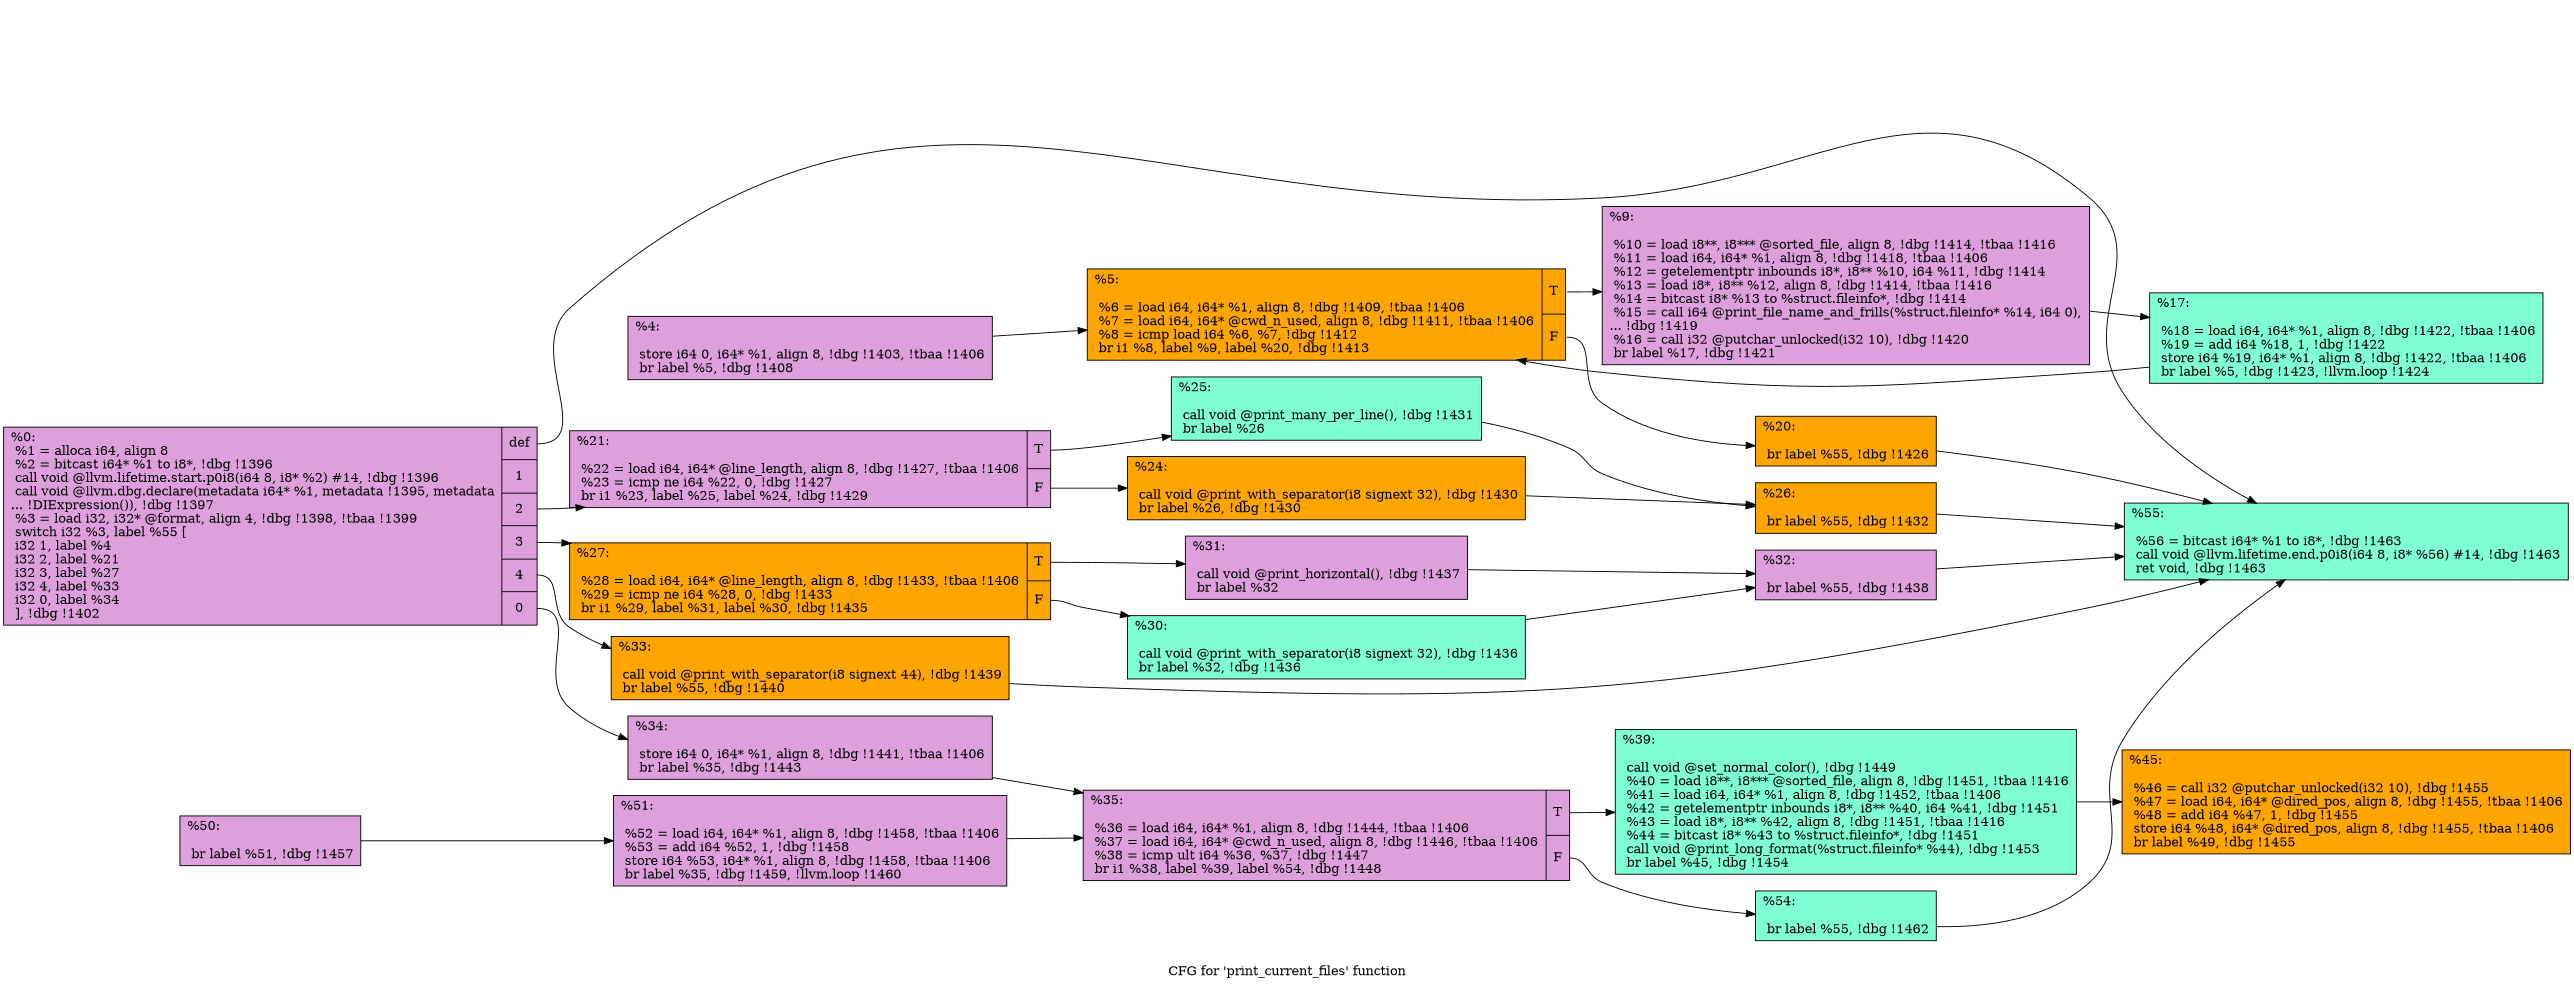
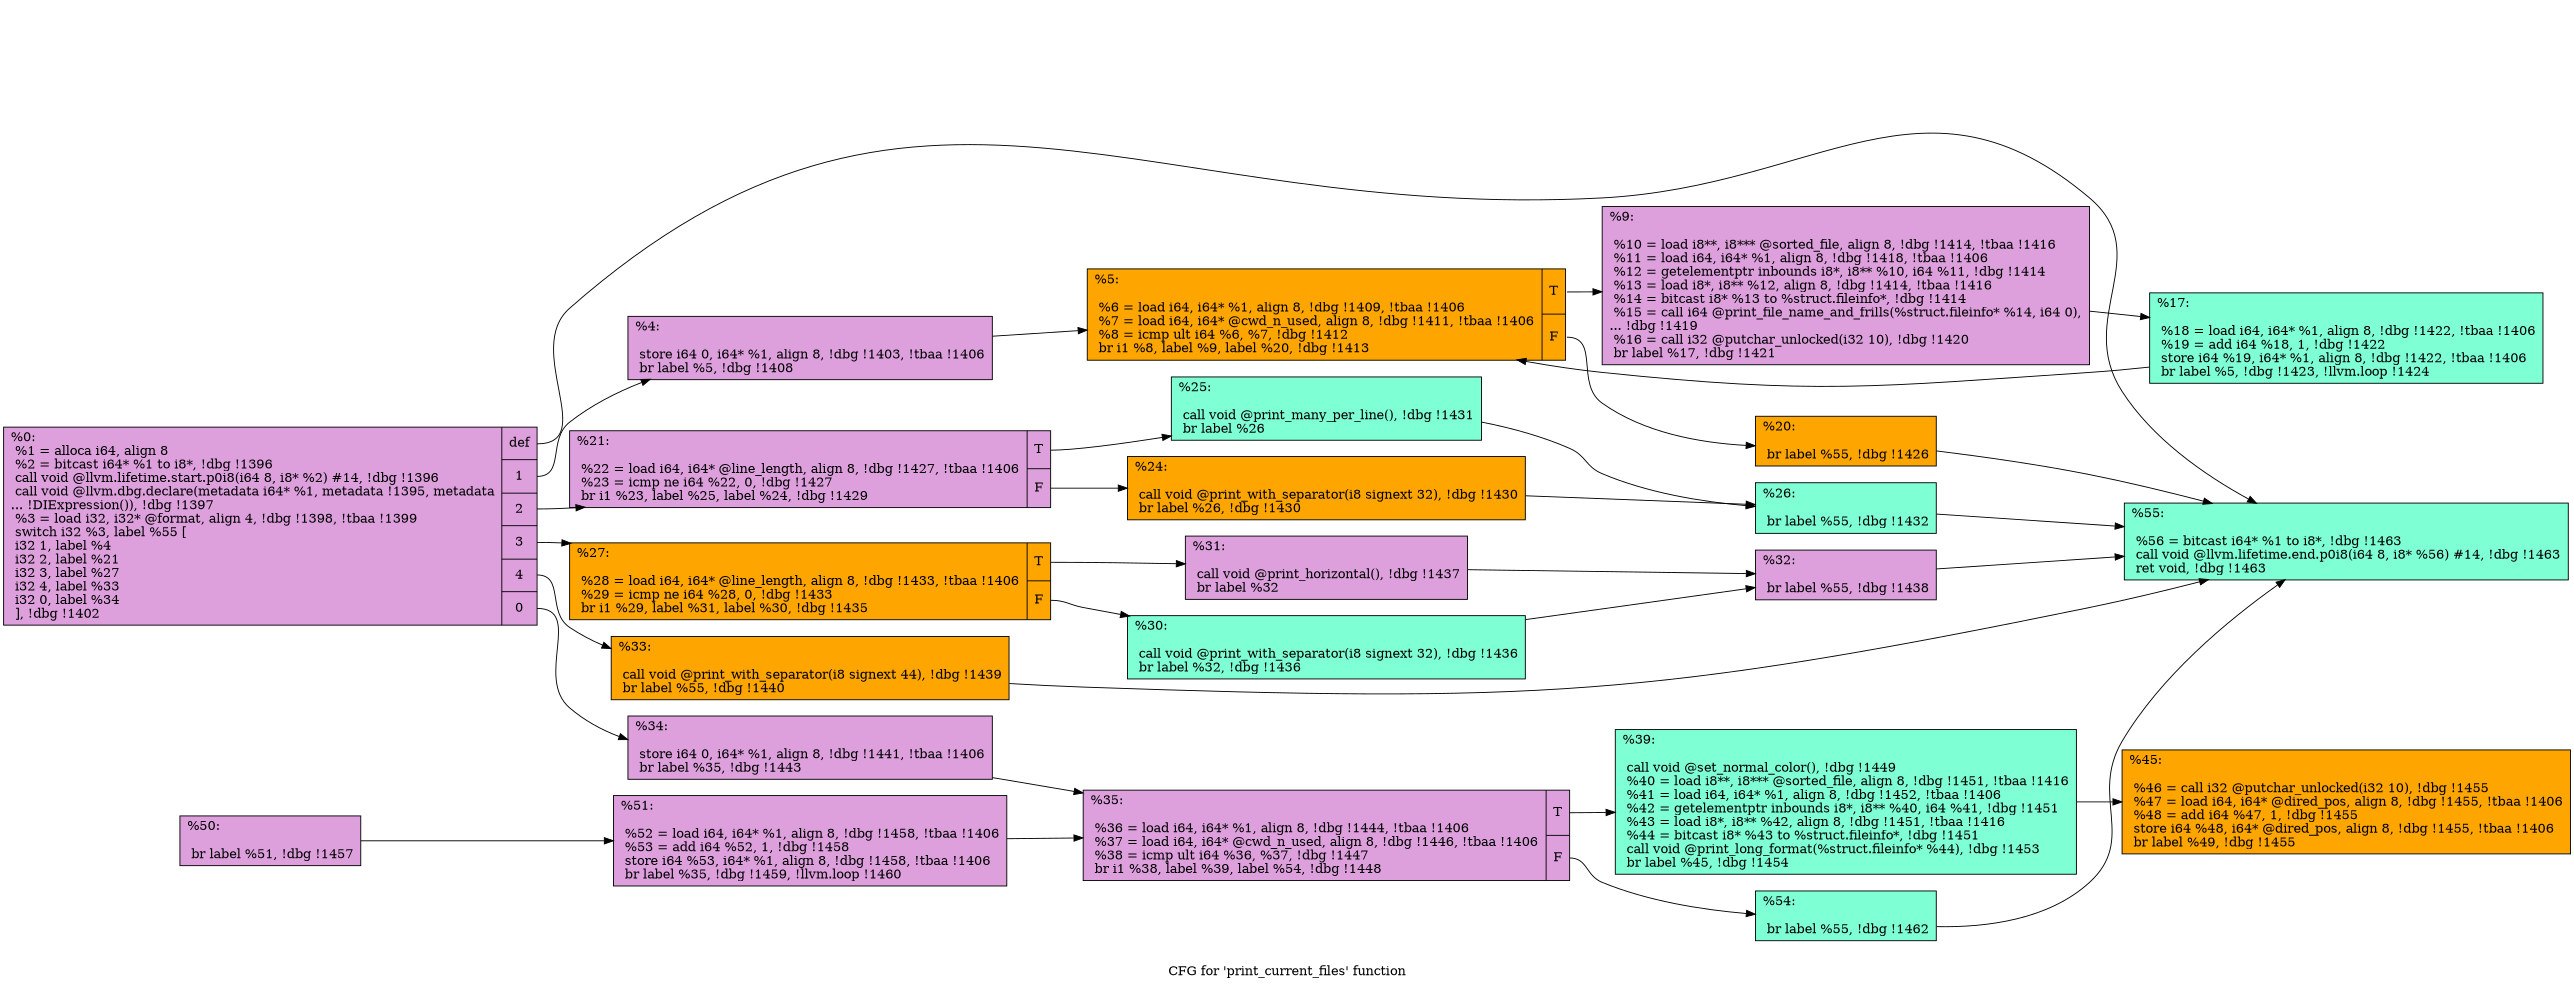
(1227, 335) -> (1222, 335)
none -> (575, 418)
(1846, 508) -> (1846, 508)
